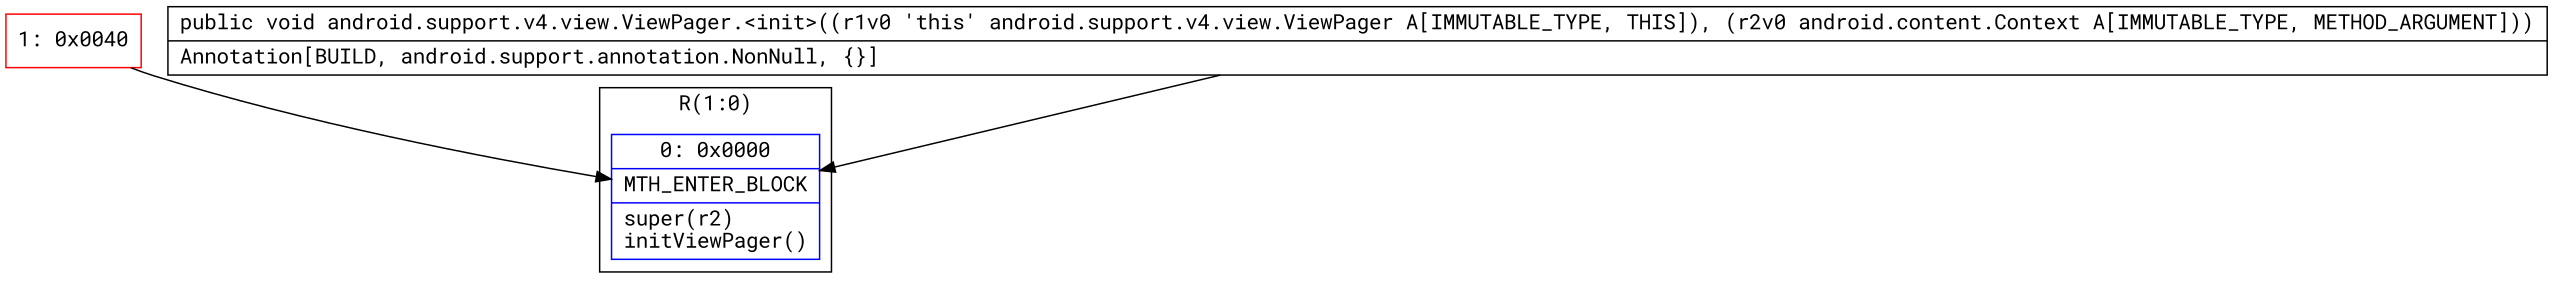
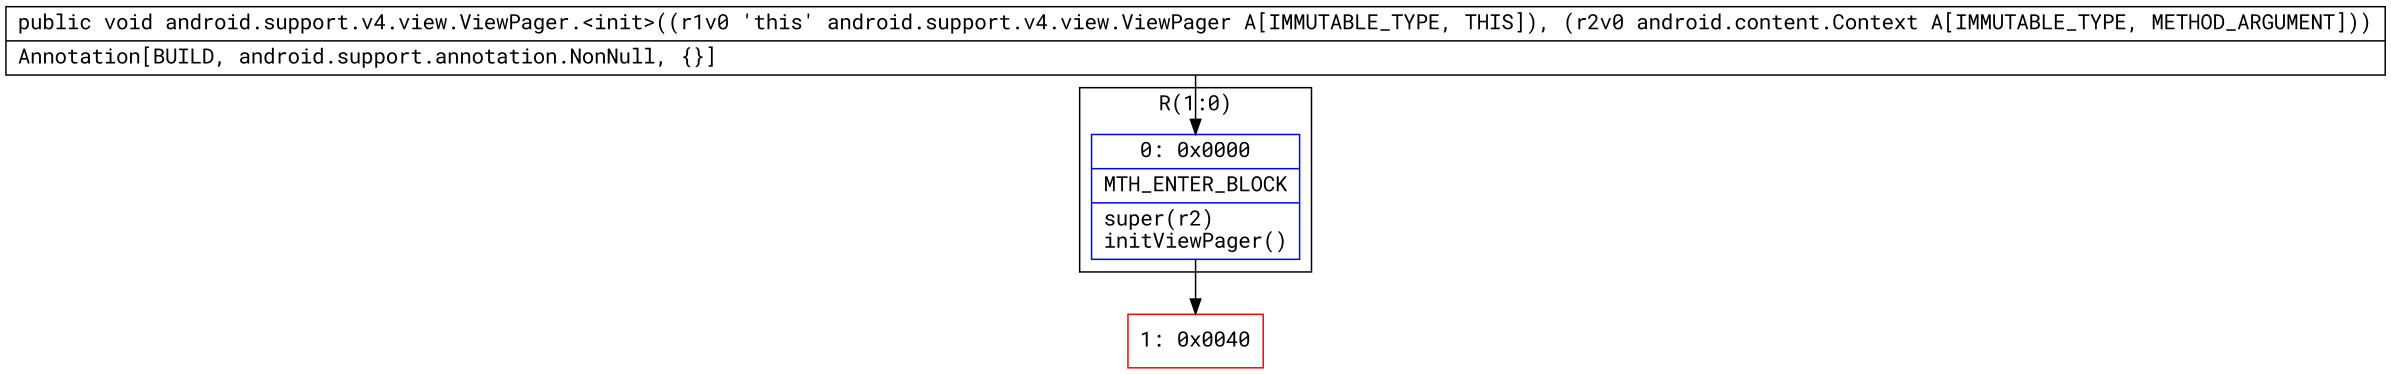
(362, 130) -> (1196, 281)
